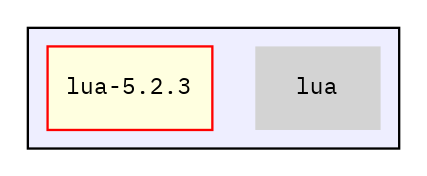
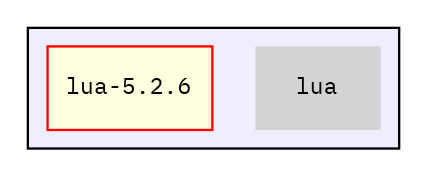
(130, 88) -> (130, 88)
